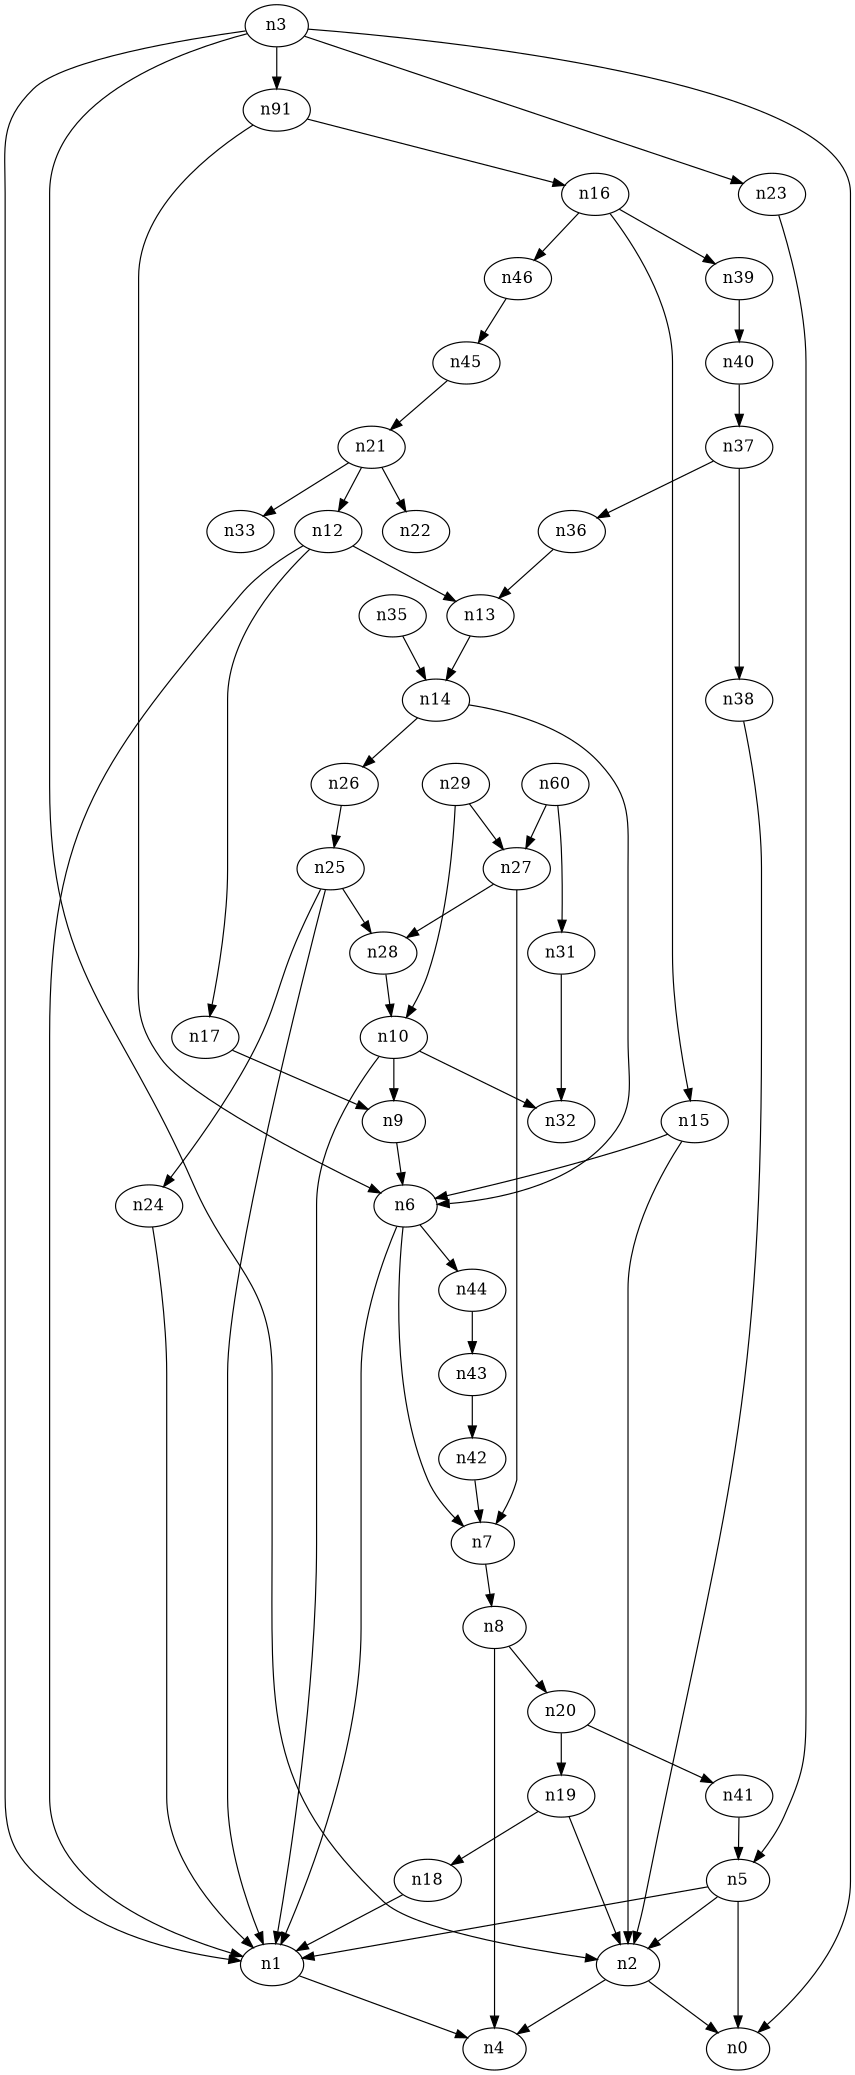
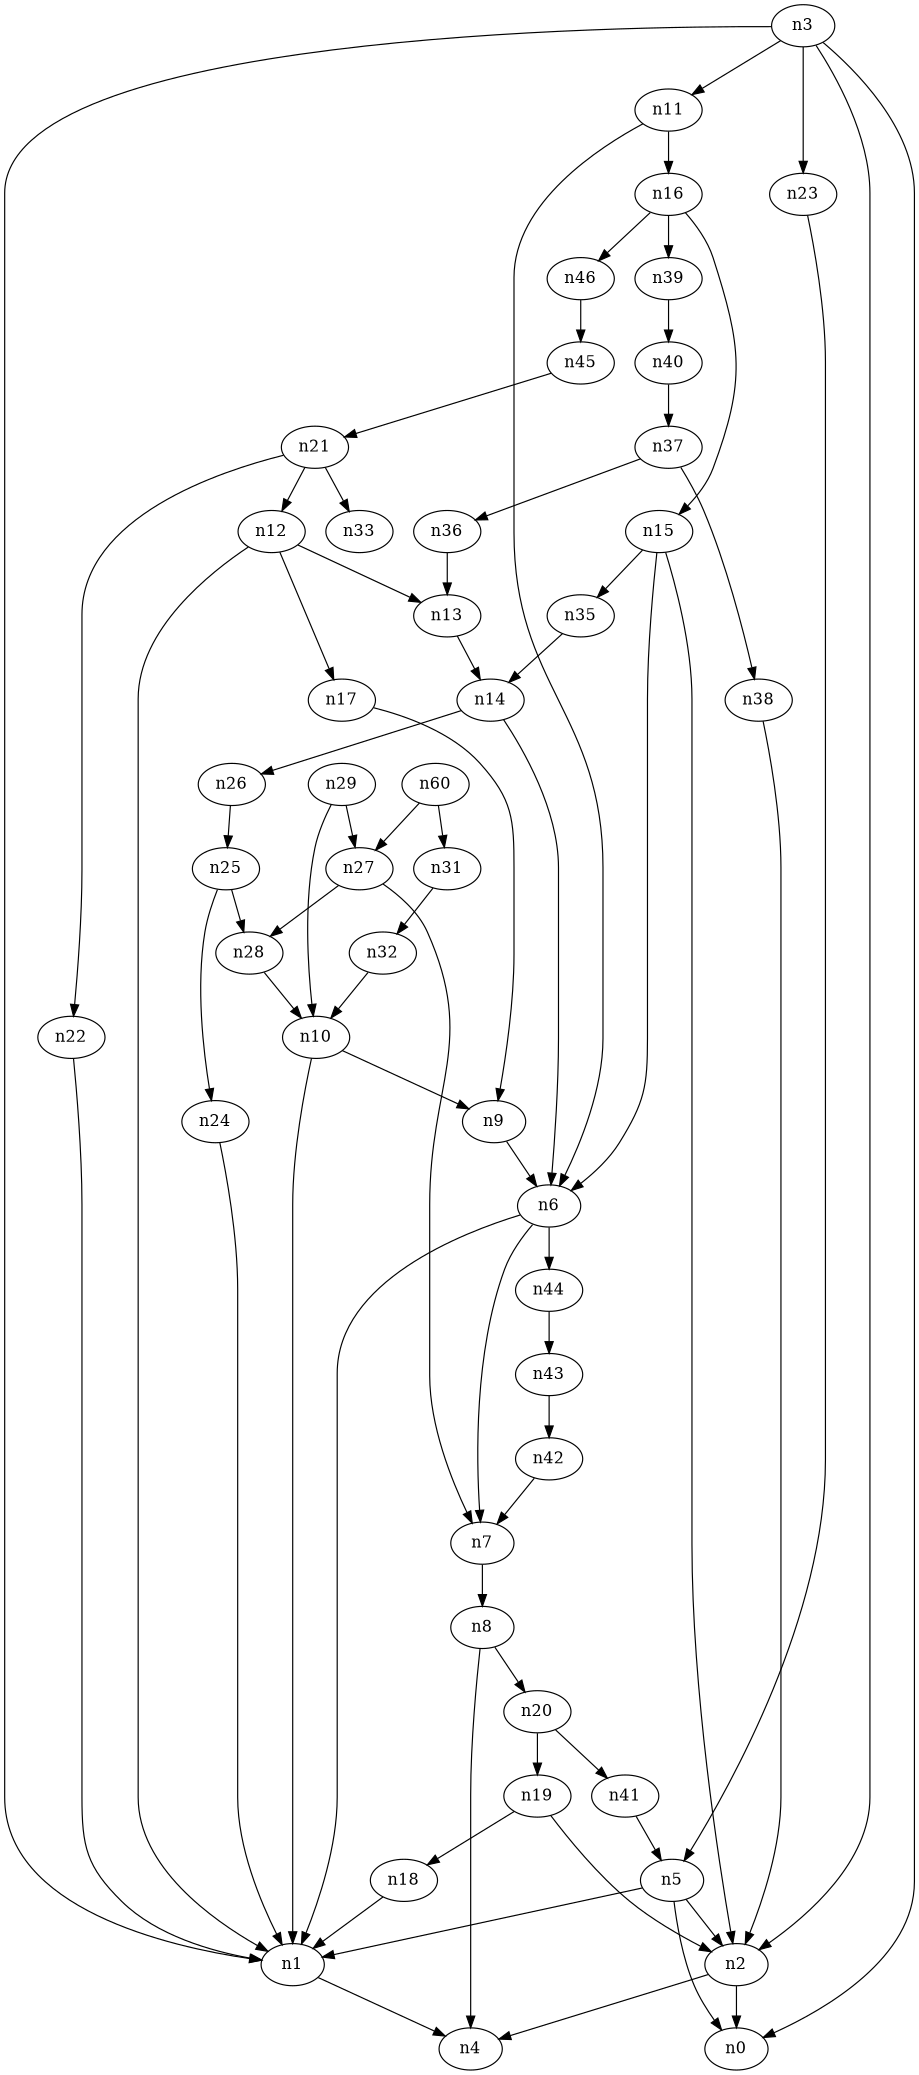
(277, 110) -> (669, 110)
none -> (624, 569)
(472, 1077) -> (353, 991)
(228, 1408) -> (82, 1557)
